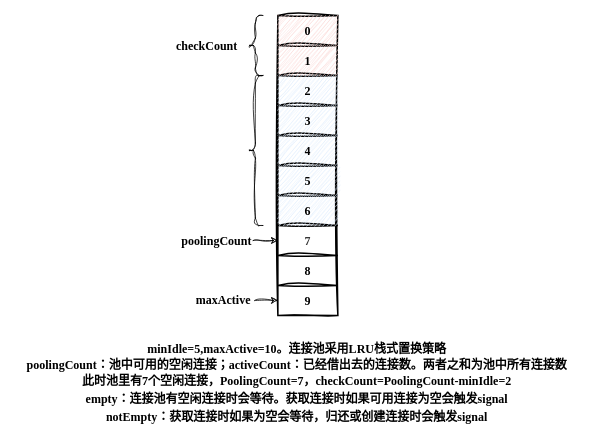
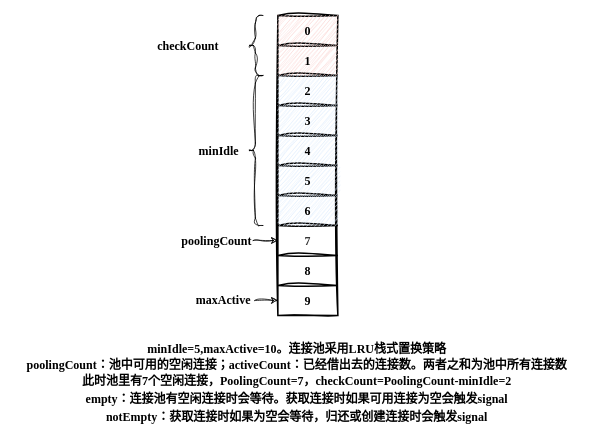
(207, 45) -> (188, 45)
none -> (219, 150)
